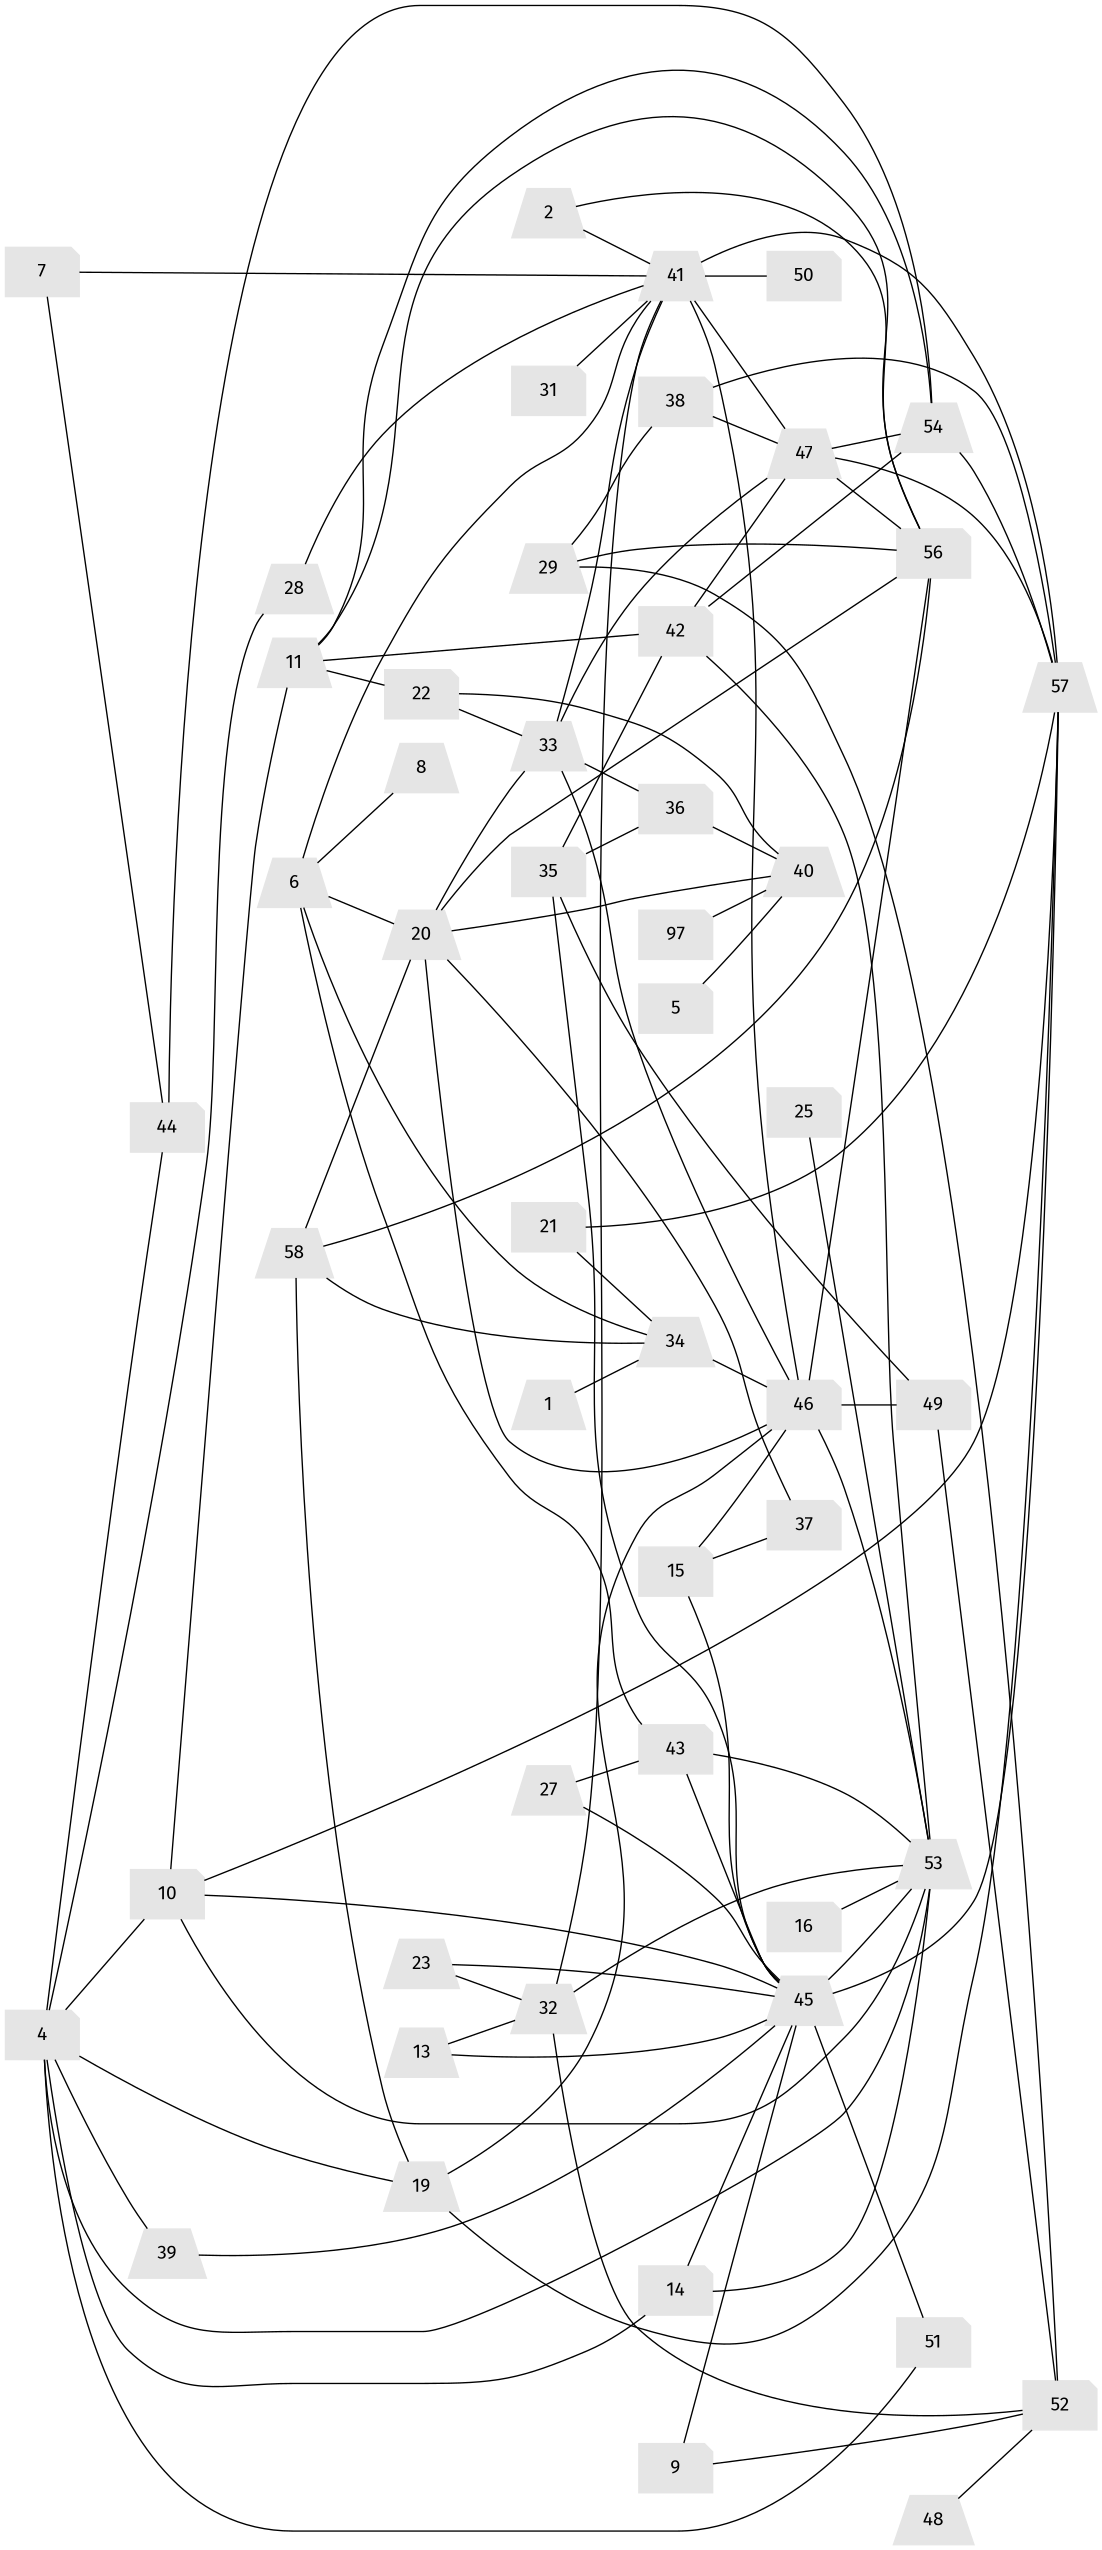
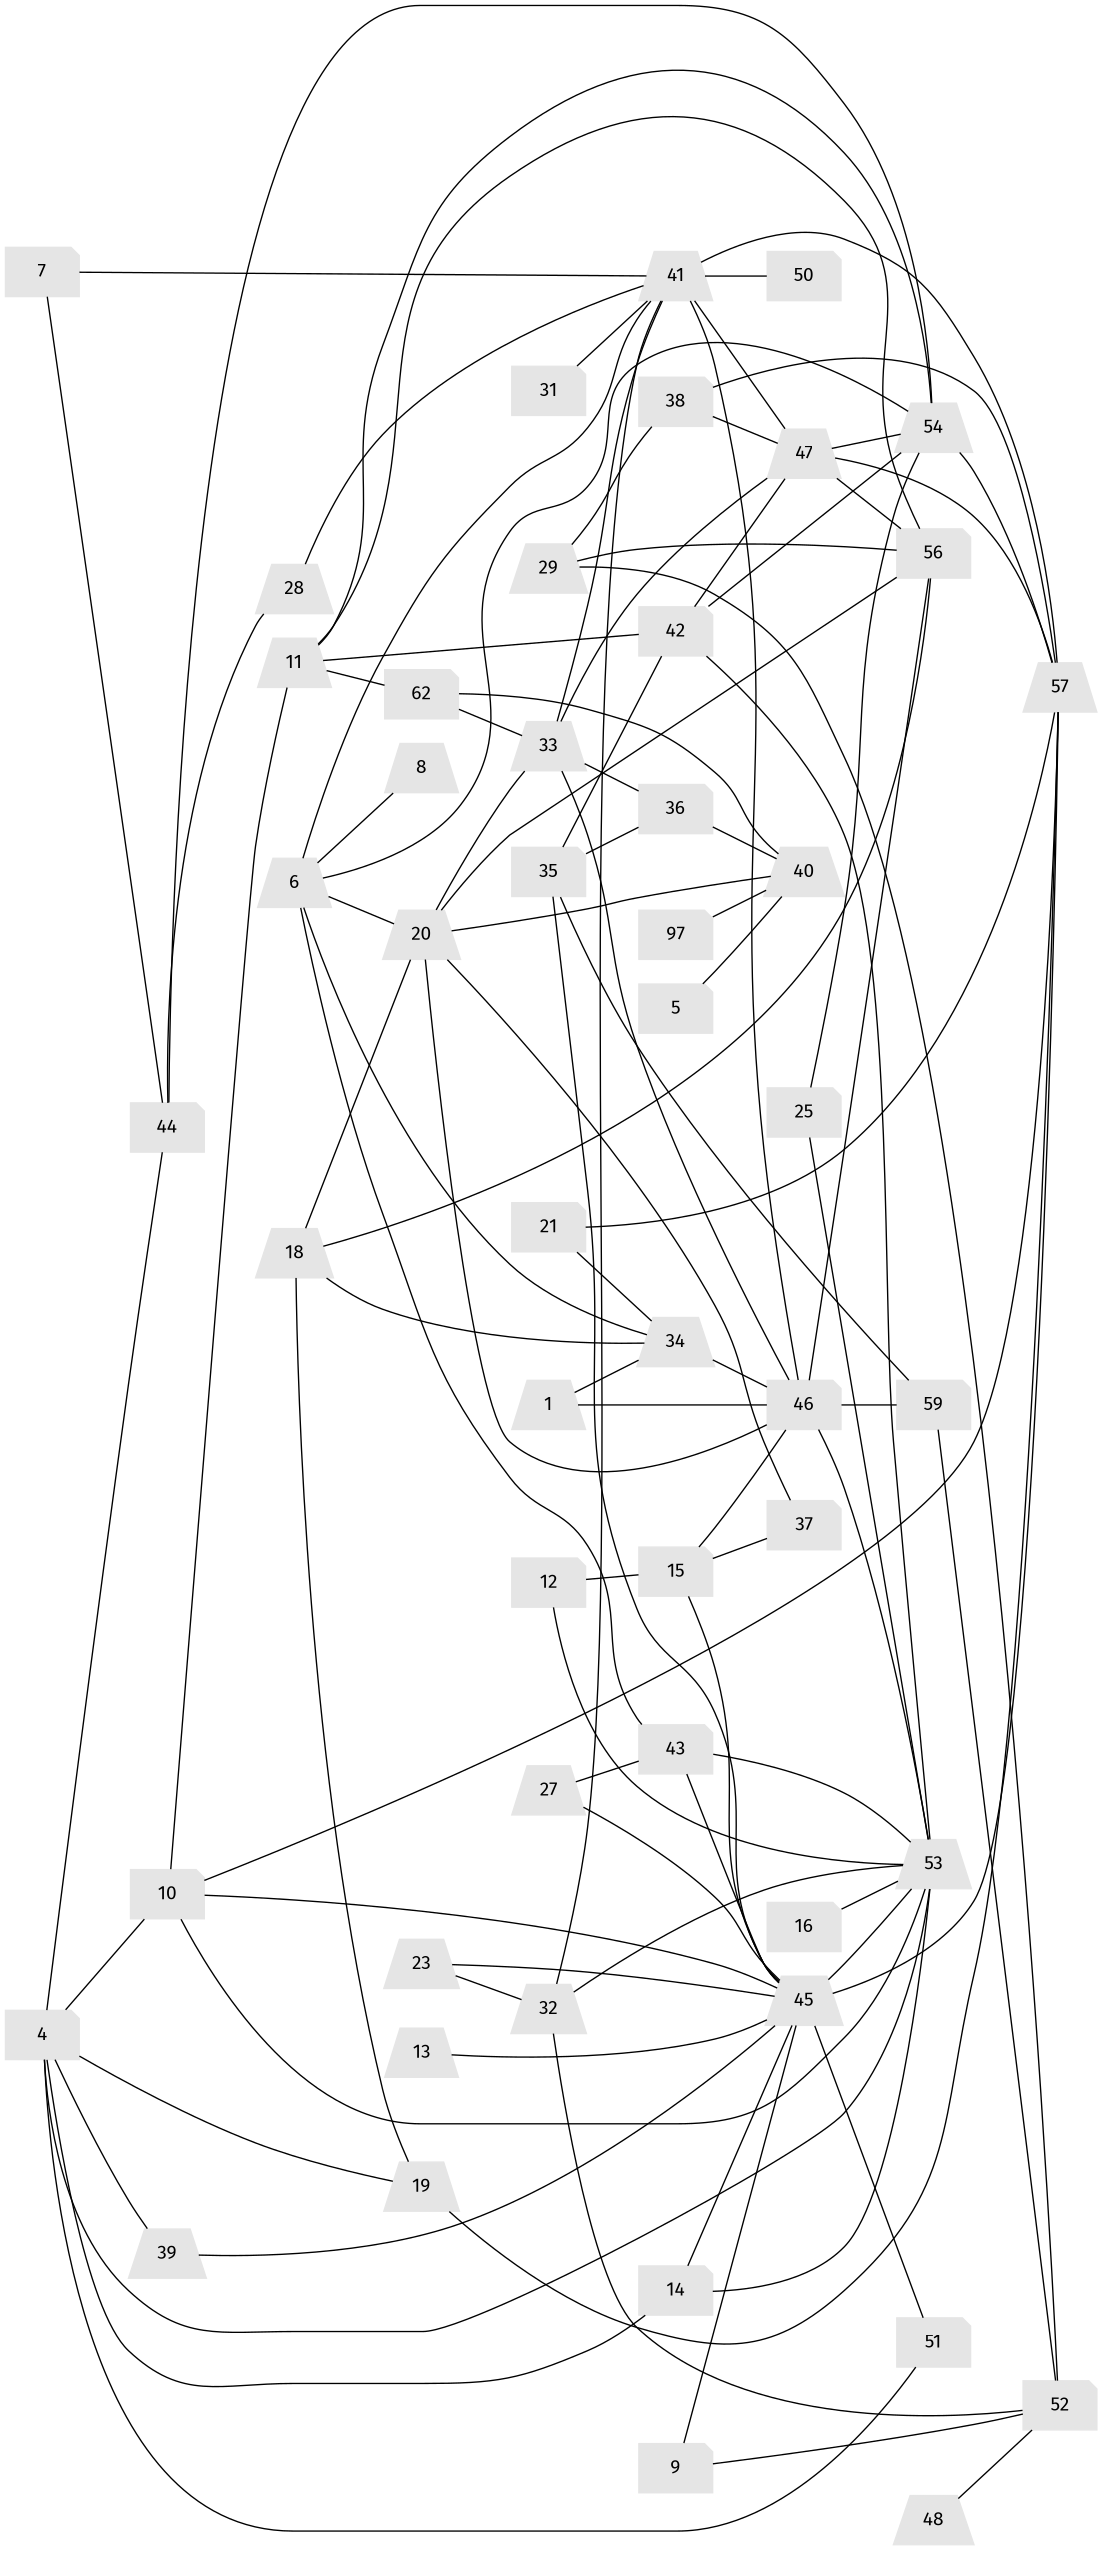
(549, 213) -> none
none -> (539, 511)
(422, 694) -> (422, 694)
none -> (859, 768)
(295, 1253) -> (295, 1253)
(184, 1314) -> (186, 852)
(934, 1405) -> (934, 1405)
none -> (549, 1583)
(612, 1799) -> (672, 1405)
(482, 2032) -> none
